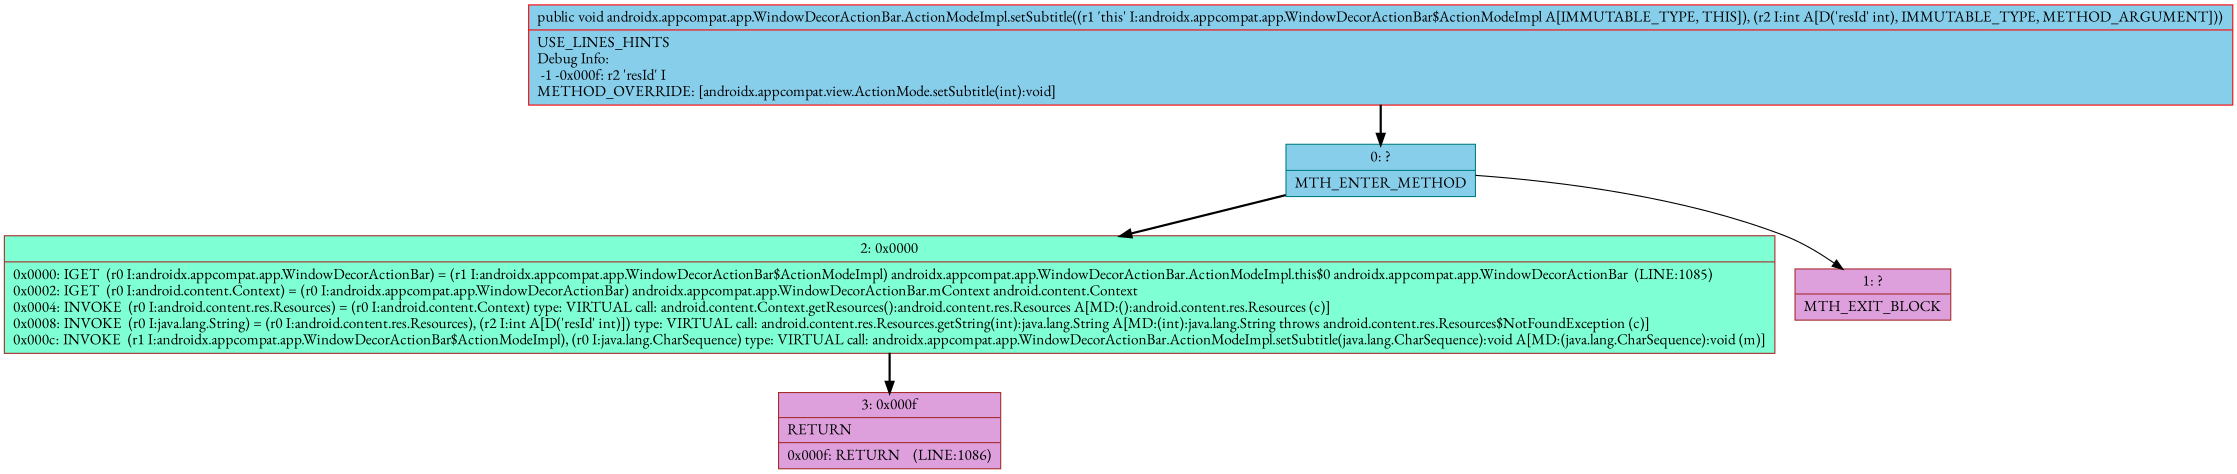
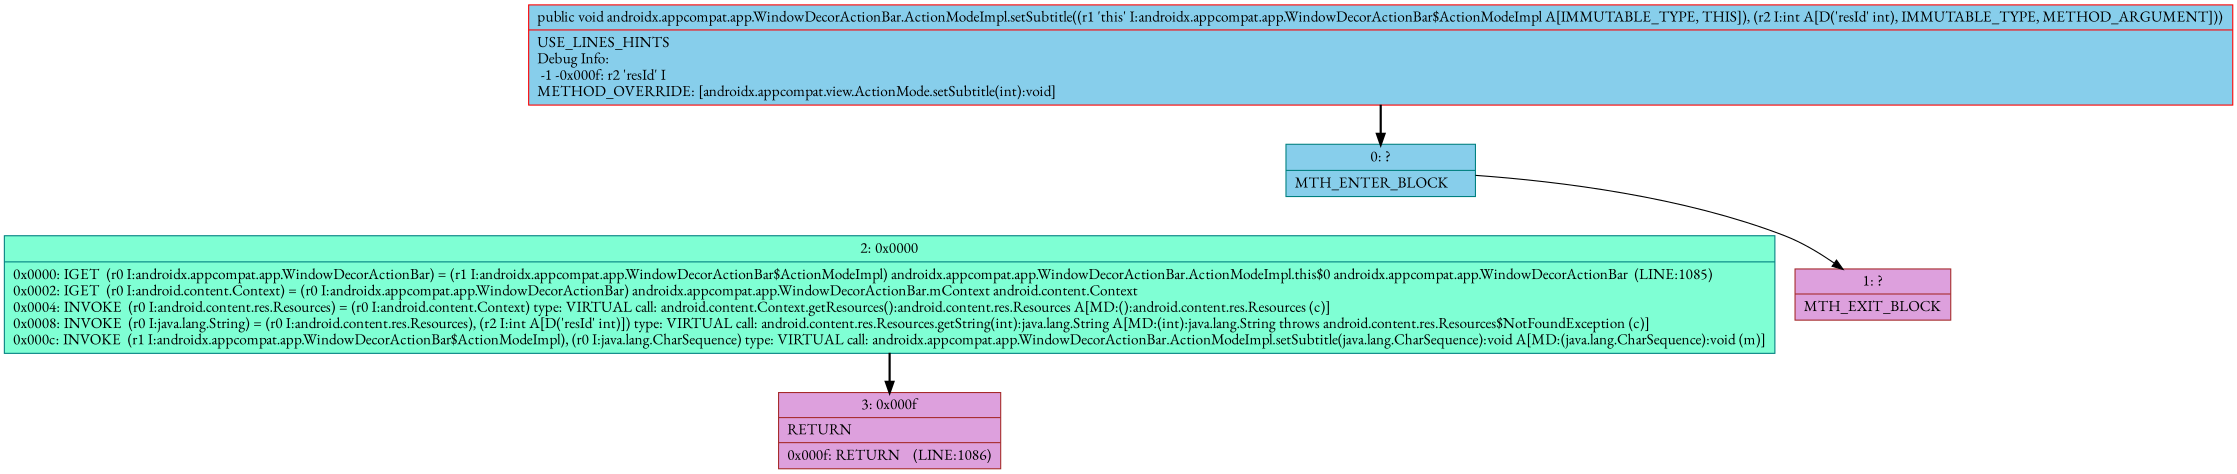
(1381, 183) -> (1372, 183)
(1208, 214) -> none
(890, 295) -> (890, 295)
